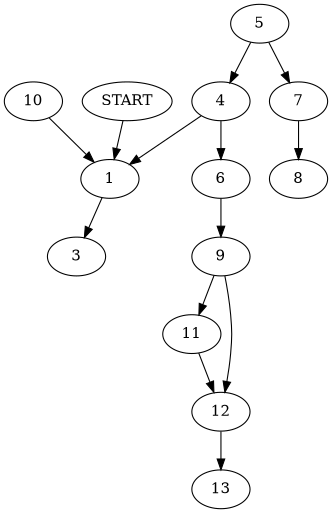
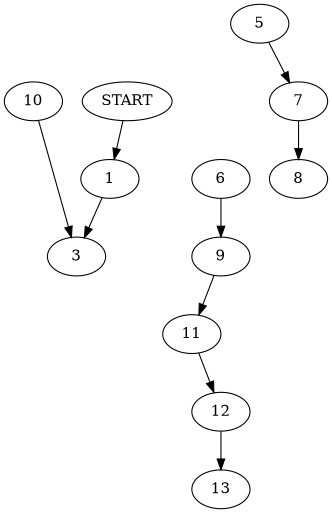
(221, 101) -> none
(68, 136) -> (53, 174)
(232, 329) -> none
